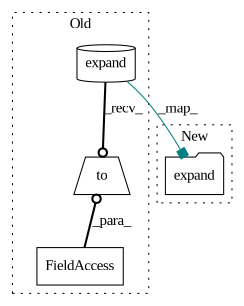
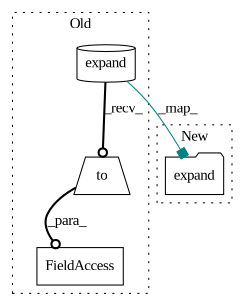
(90, 225) -> (50, 209)
